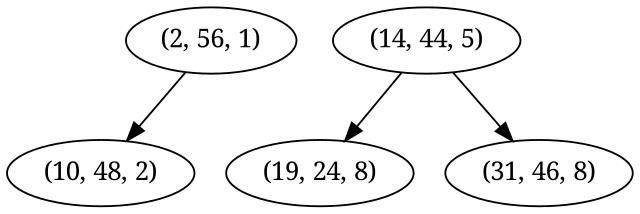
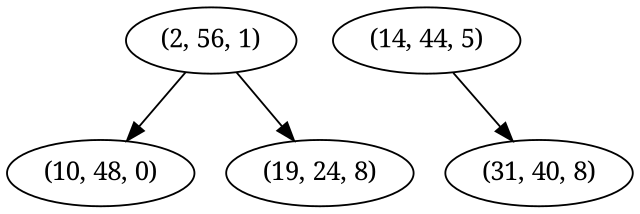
(379, 100) -> (259, 99)
(101, 173) -> (101, 173)
(539, 173) -> (539, 173)
